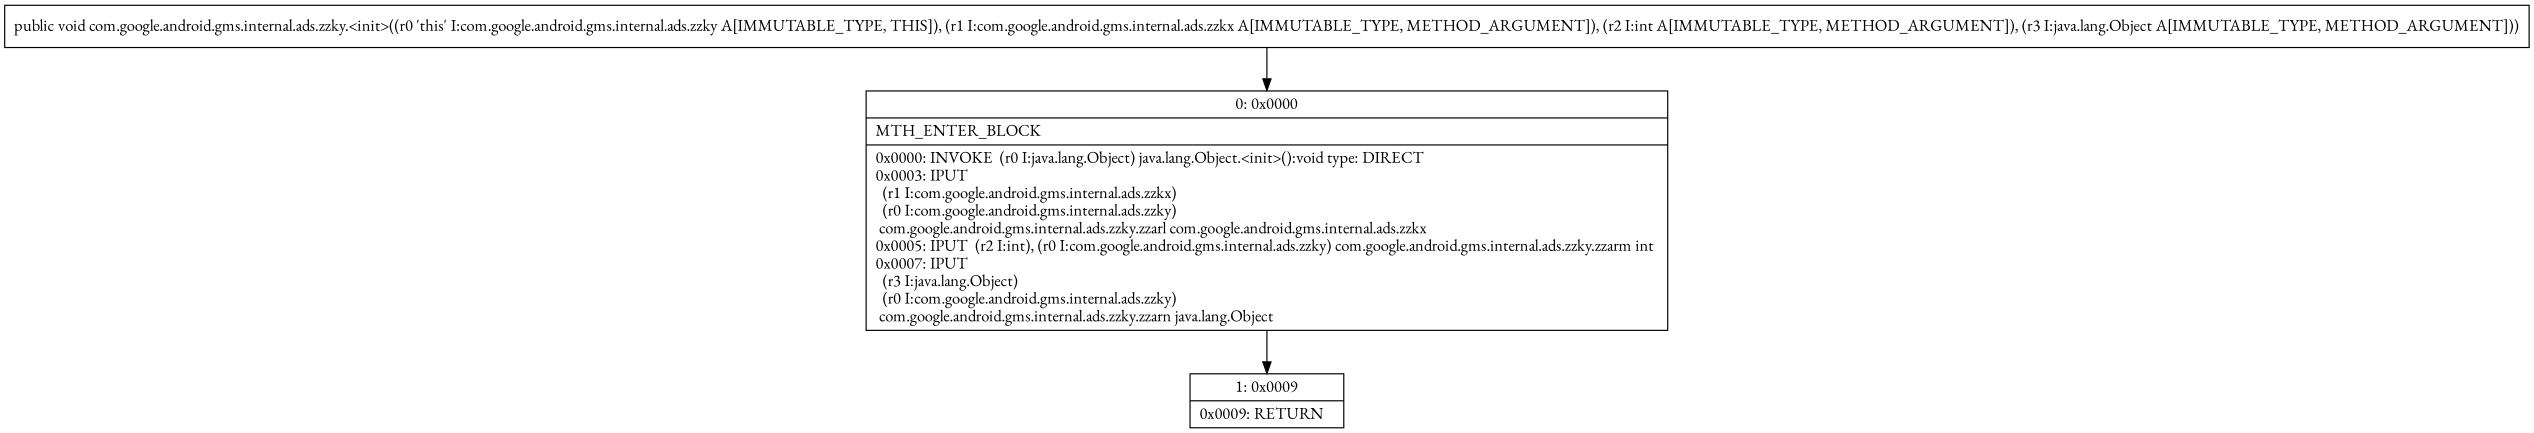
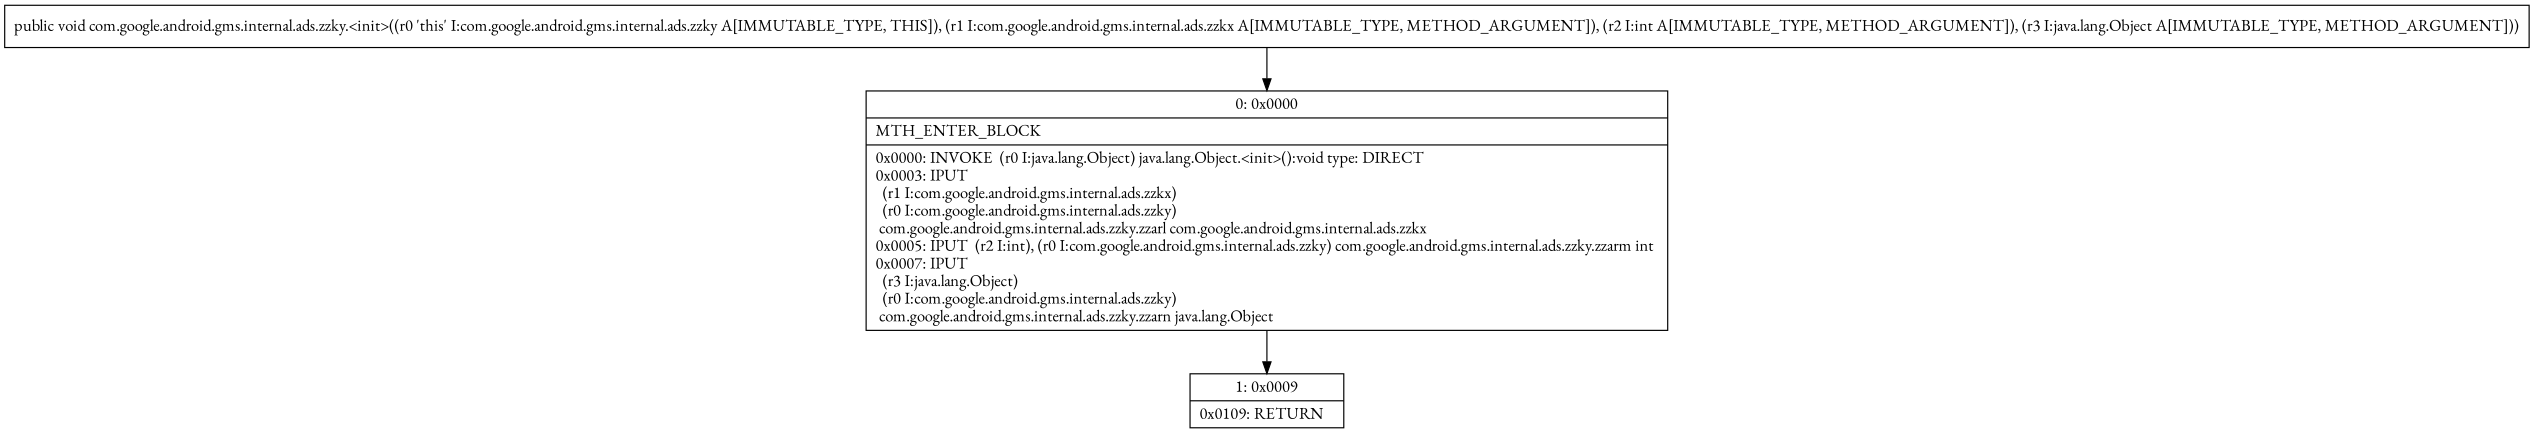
(1267, 414) -> (1267, 414)
